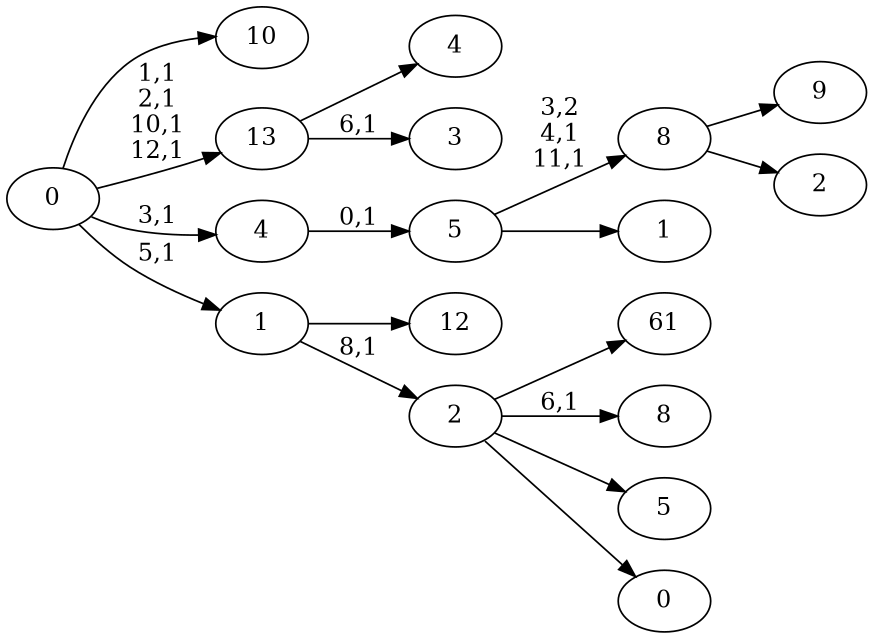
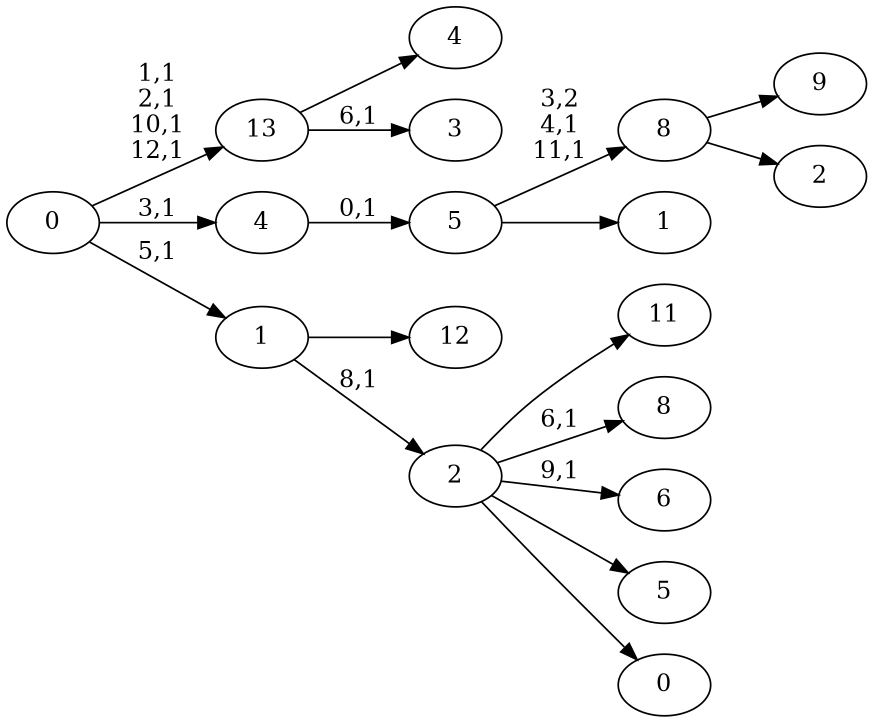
(262, 38) -> none
(664, 324) -> (664, 315)
none -> (664, 500)
